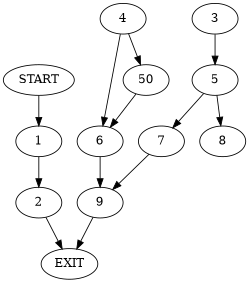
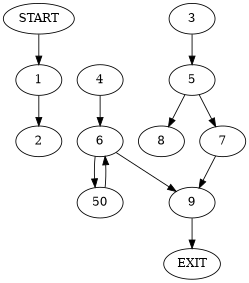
(133, 45) -> (94, 168)
(52, 229) -> none
